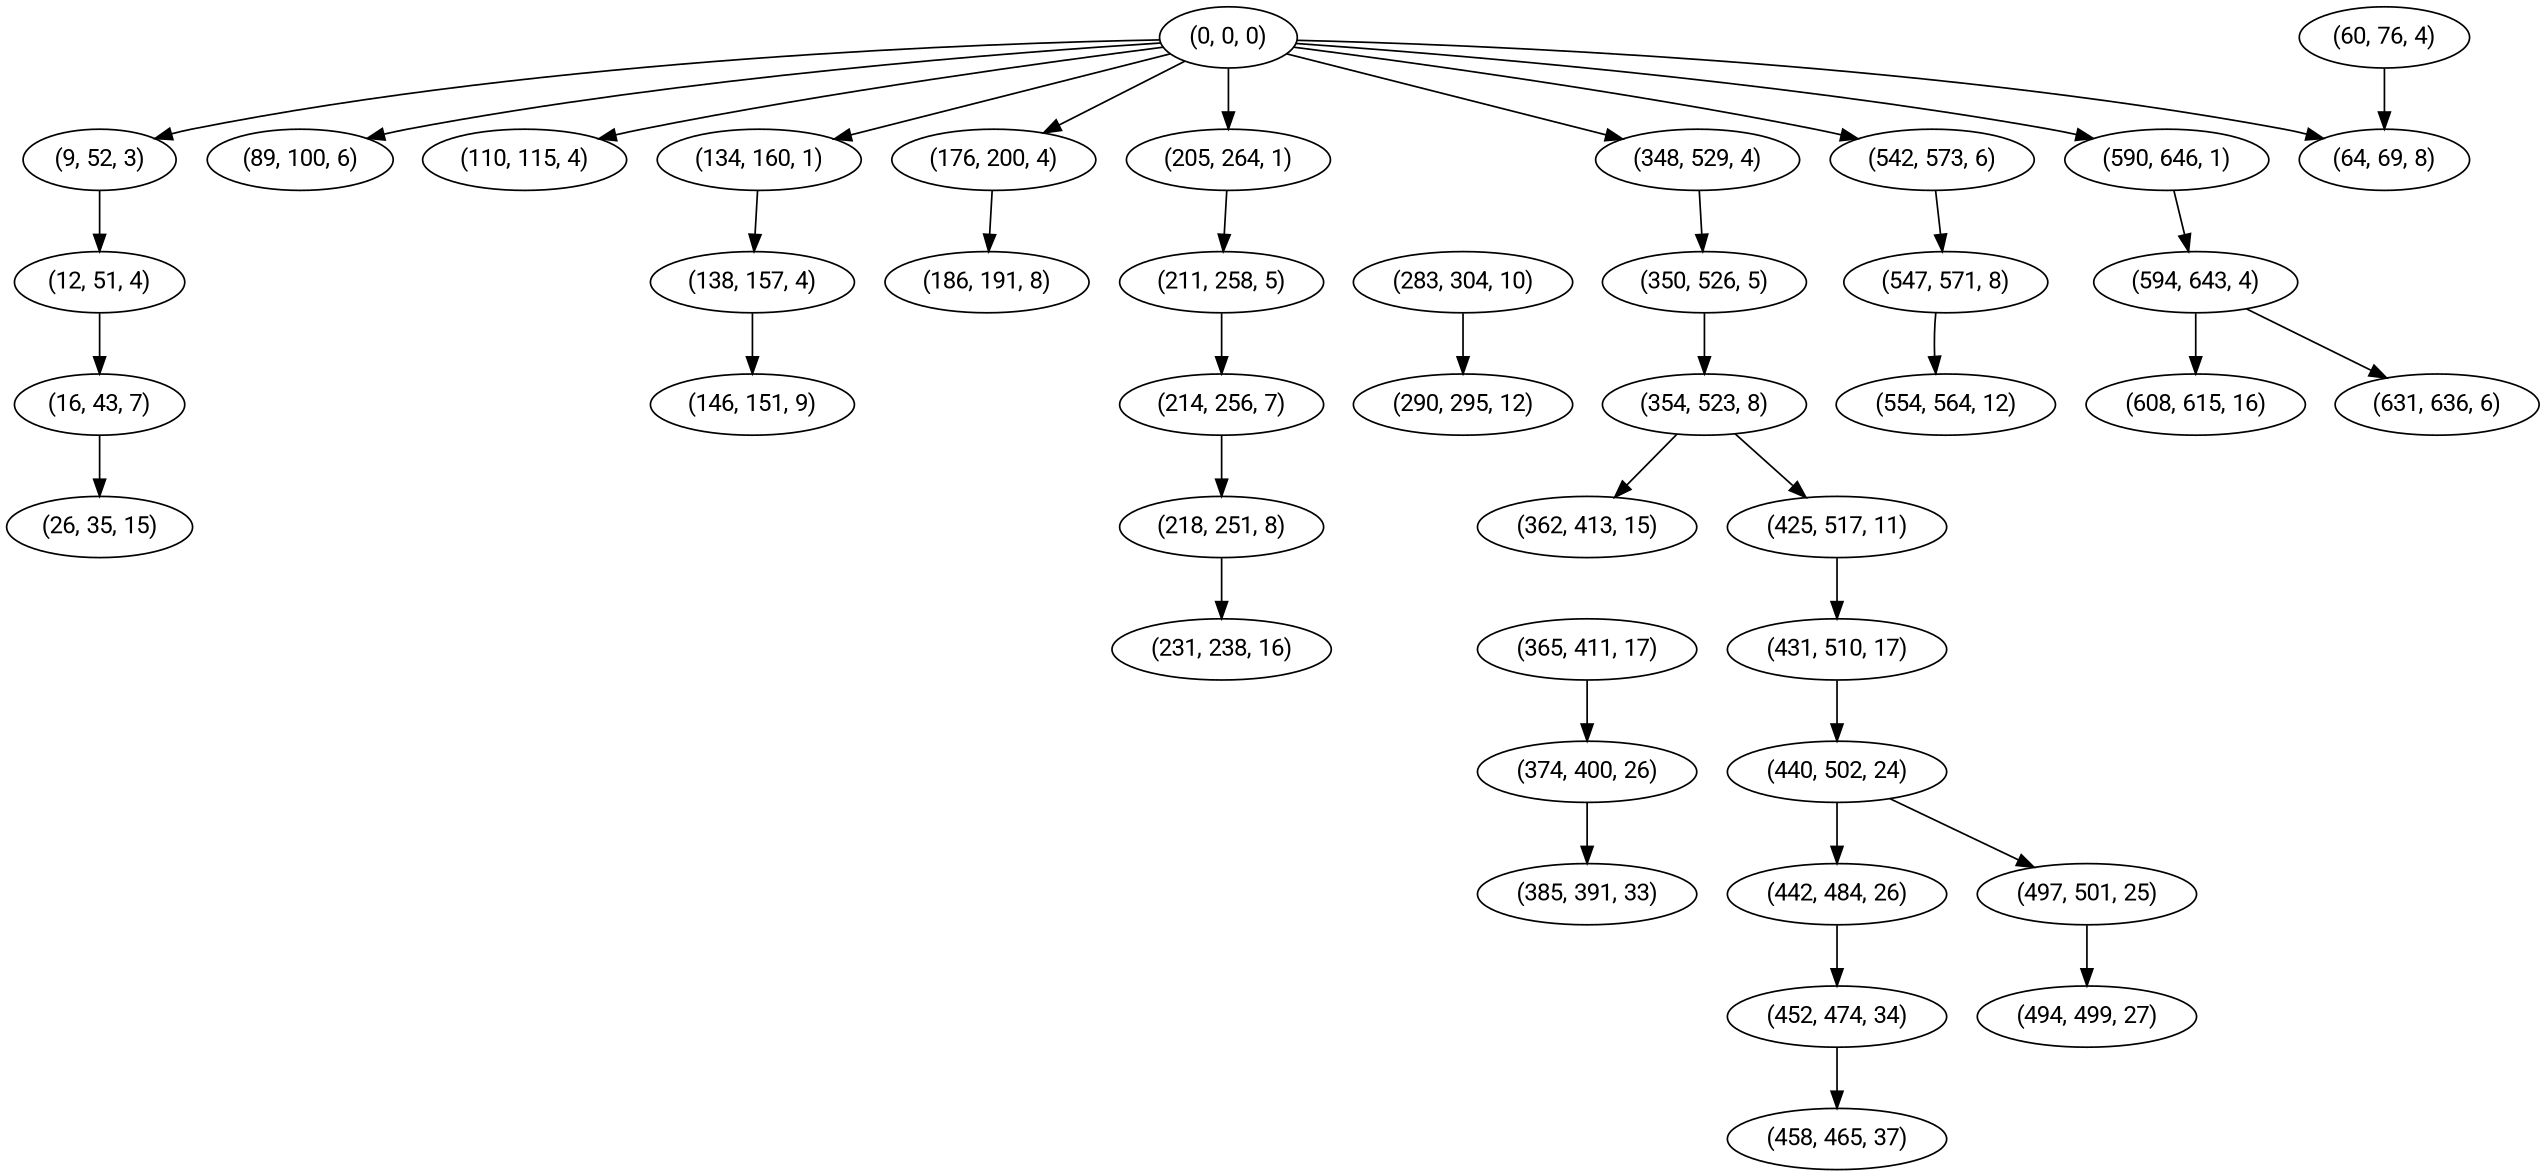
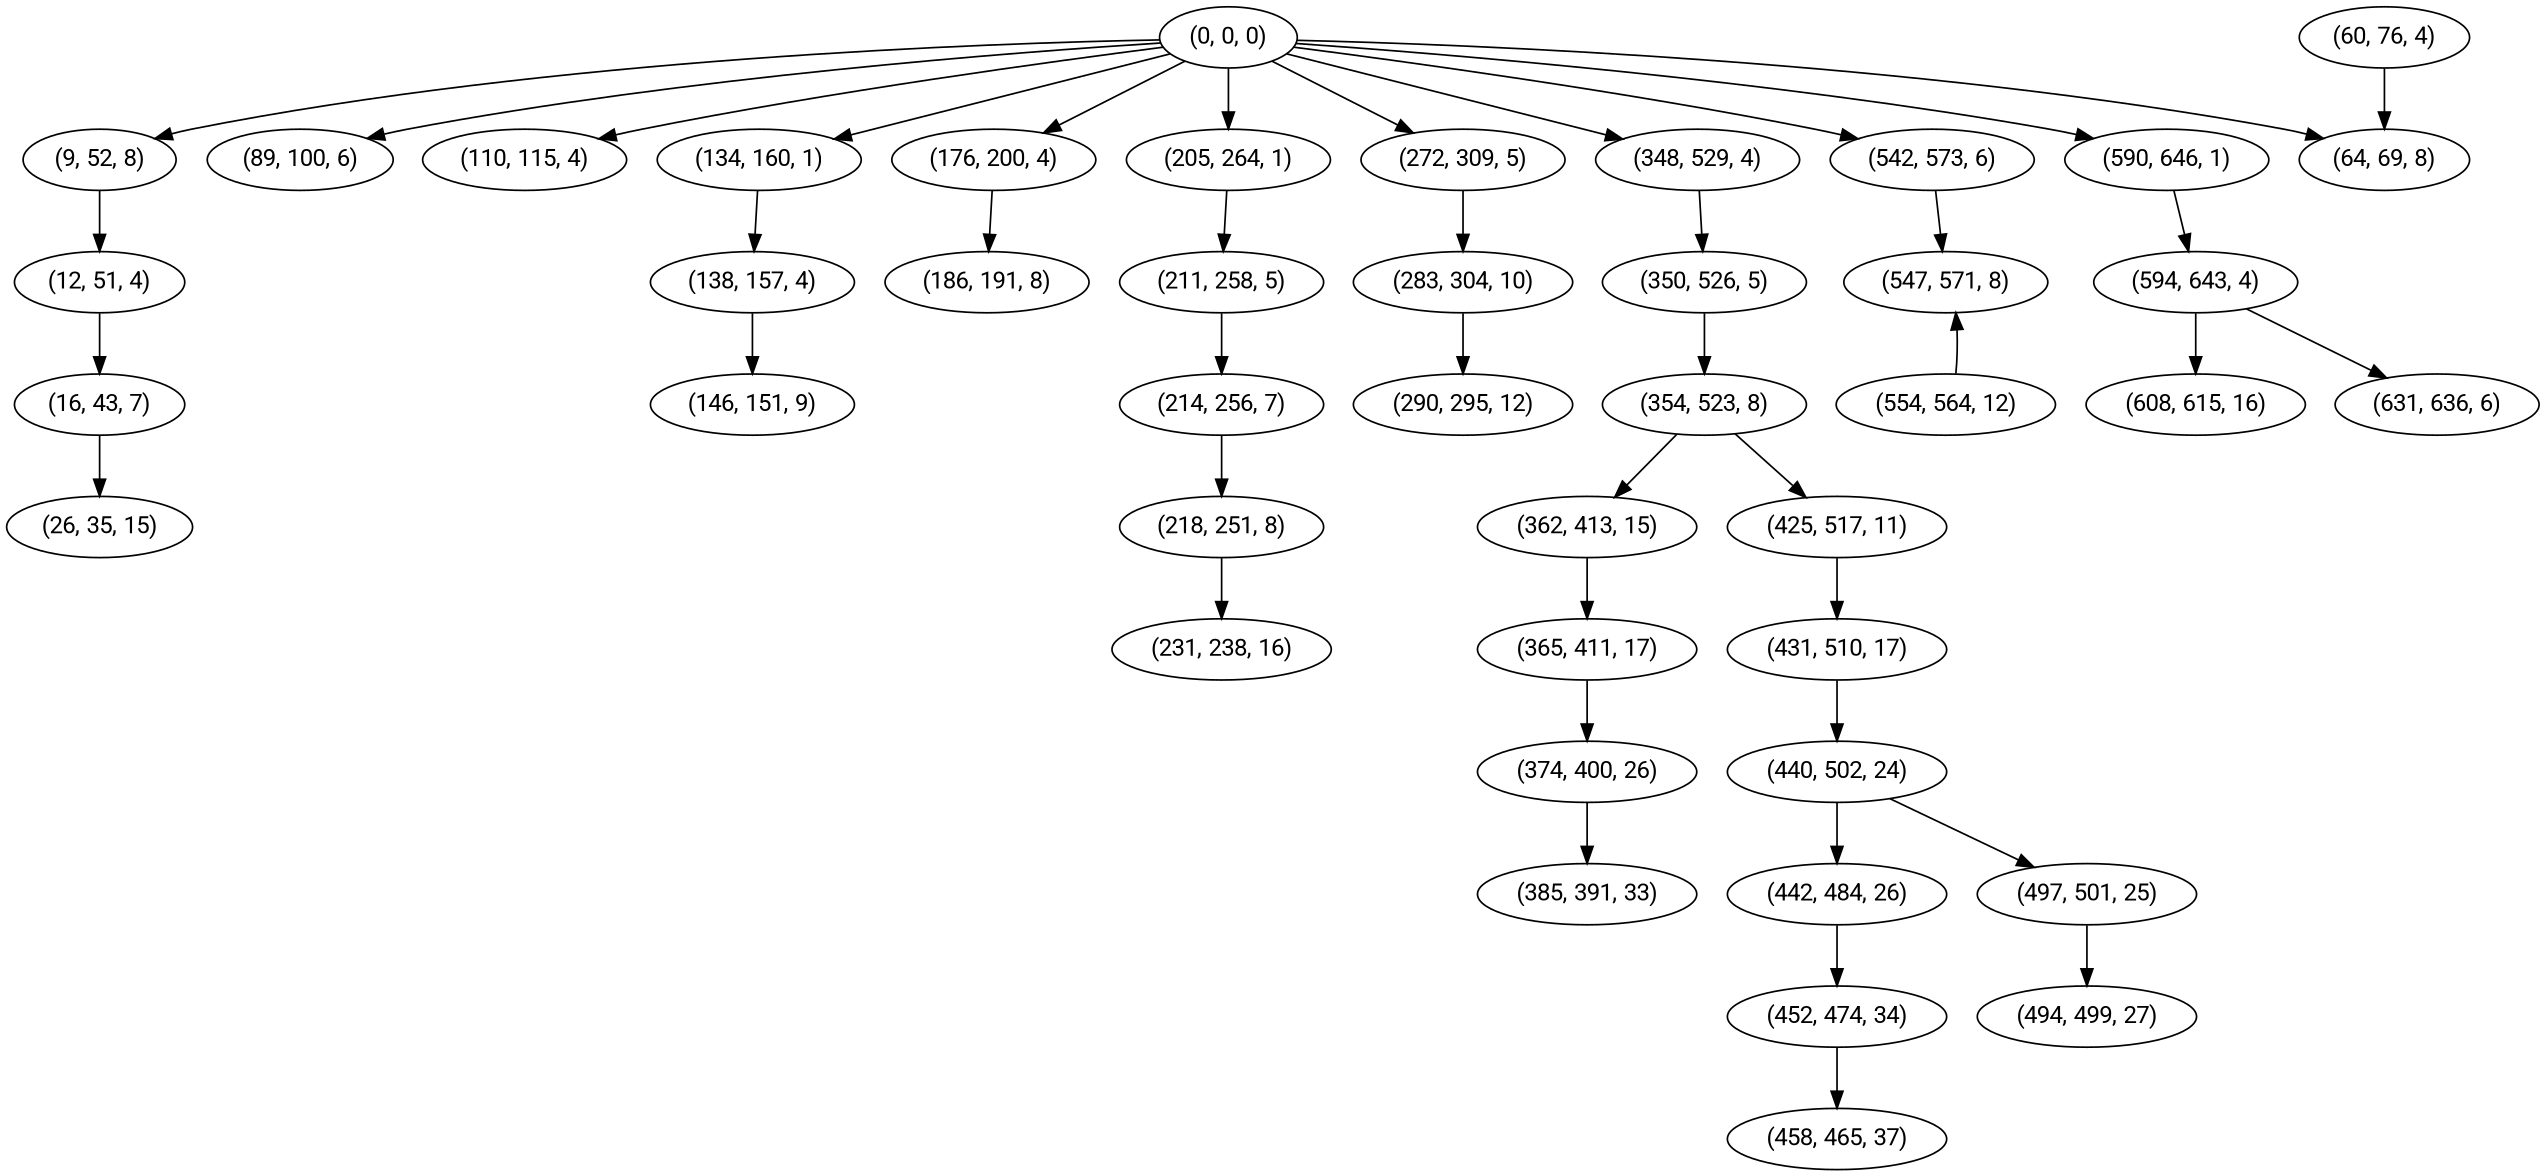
(100, 160) -> (100, 160)
none -> (1463, 160)
(1934, 335) -> (1957, 352)
none -> (1587, 580)
